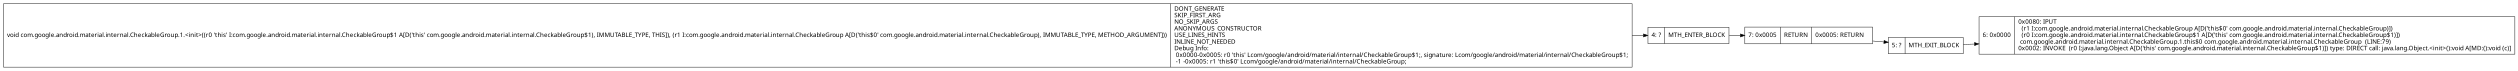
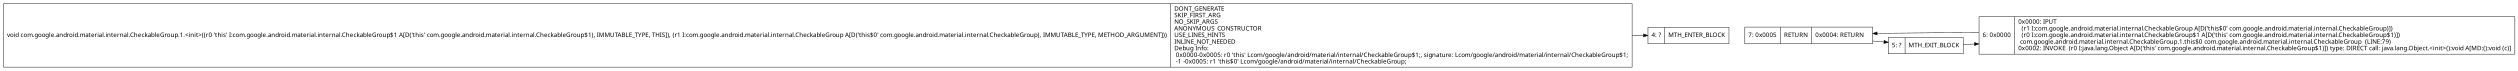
(2039, 22) -> (2039, 22)
(1735, 35) -> (1928, 33)
(1842, 35) -> (1842, 35)
